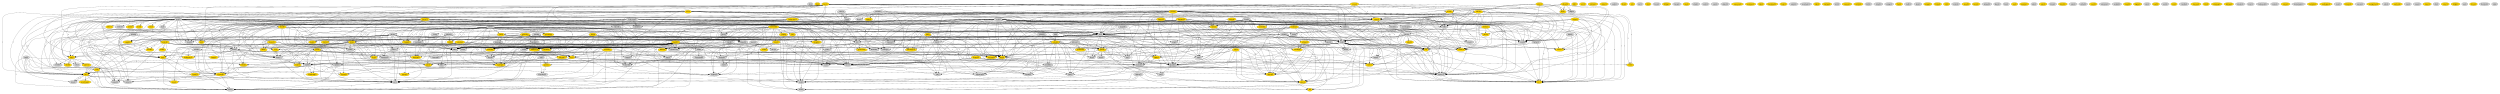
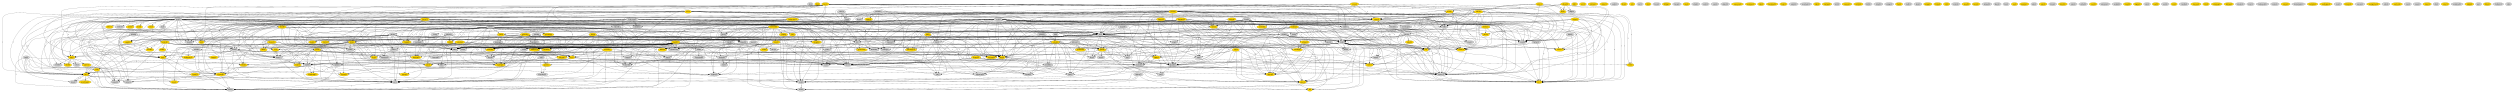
none -> (2457, 4)
